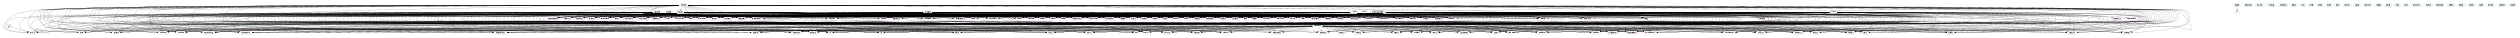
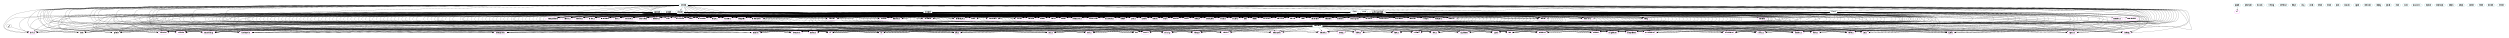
(2502, 5) -> none
